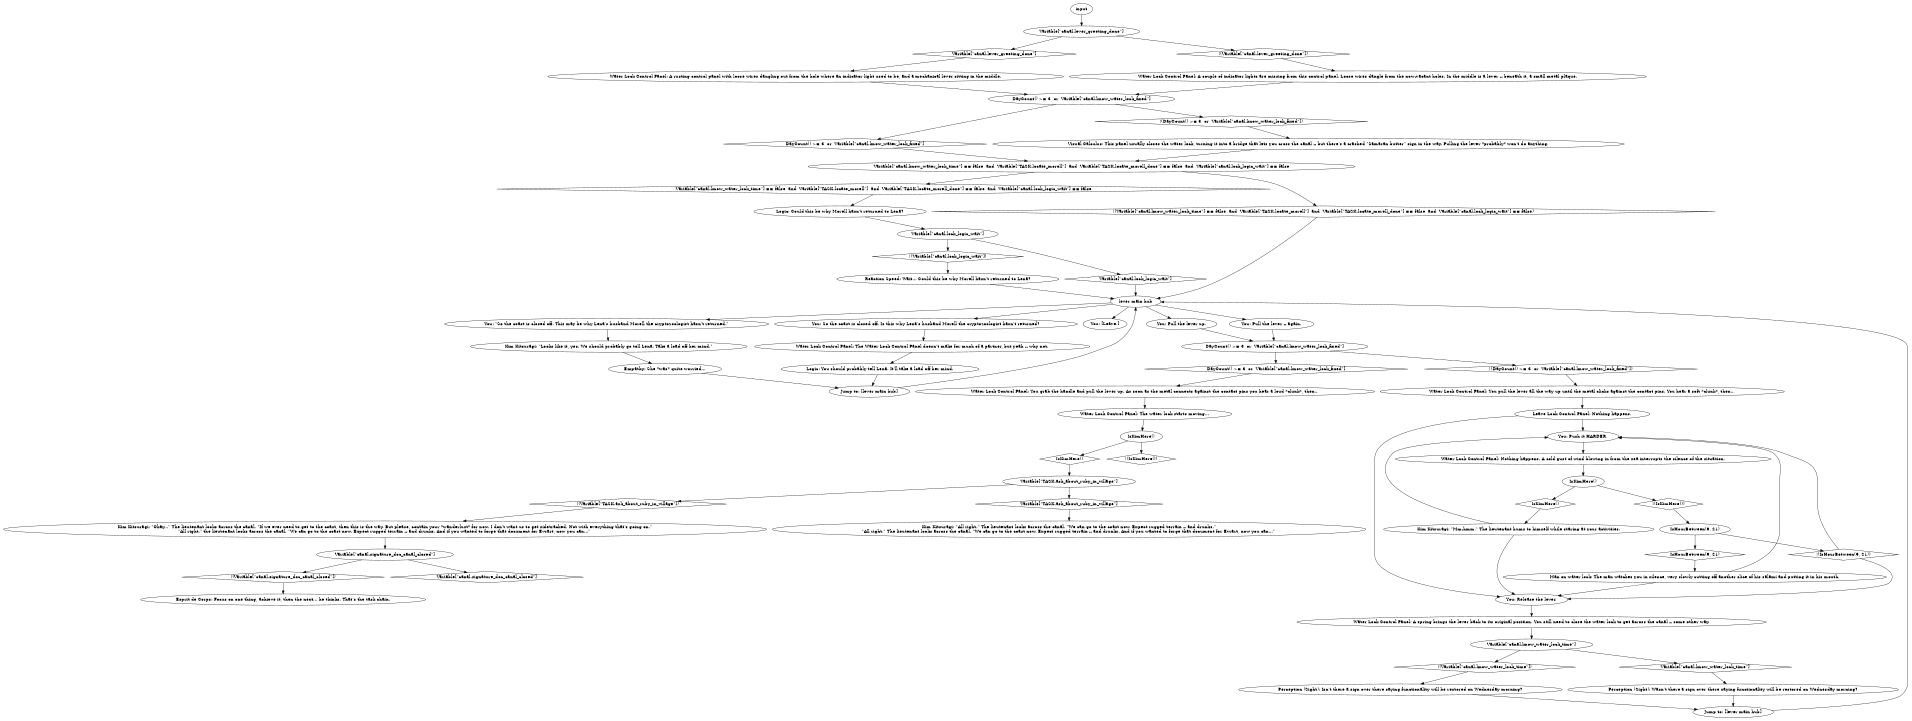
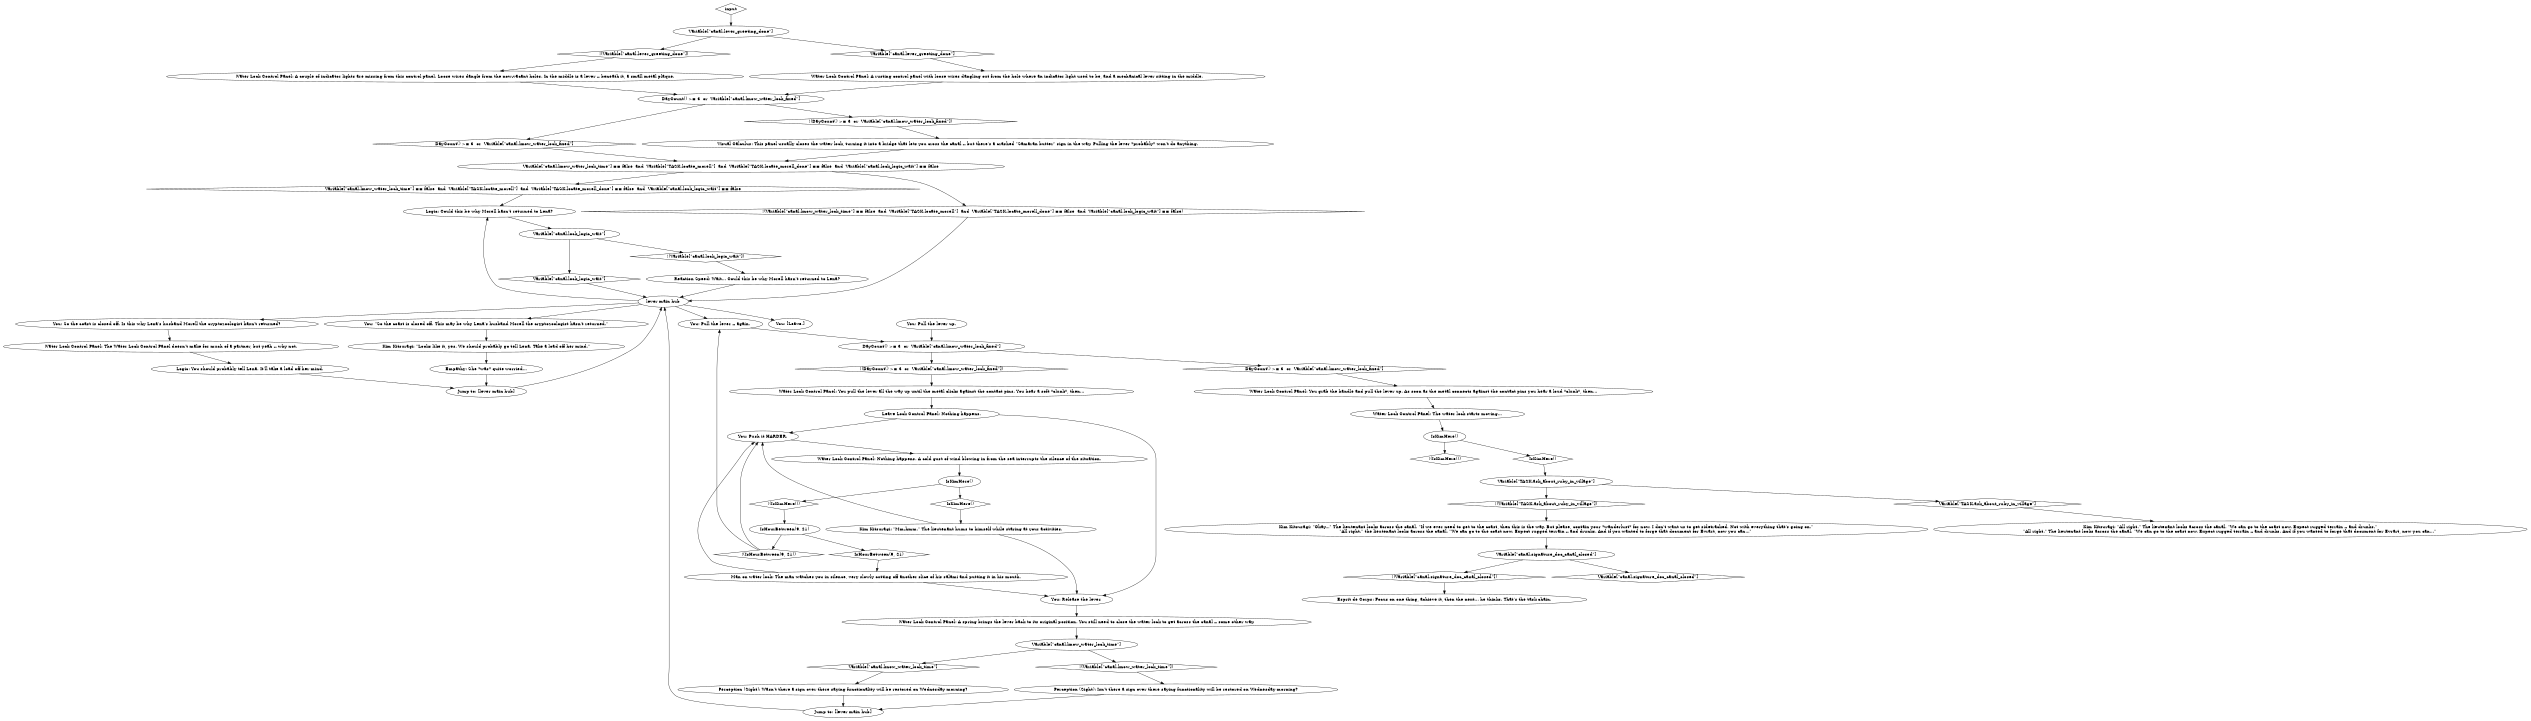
(1082, 9) -> (731, 9)
(1157, 312) -> (533, 294)
(1753, 595) -> (717, 451)
